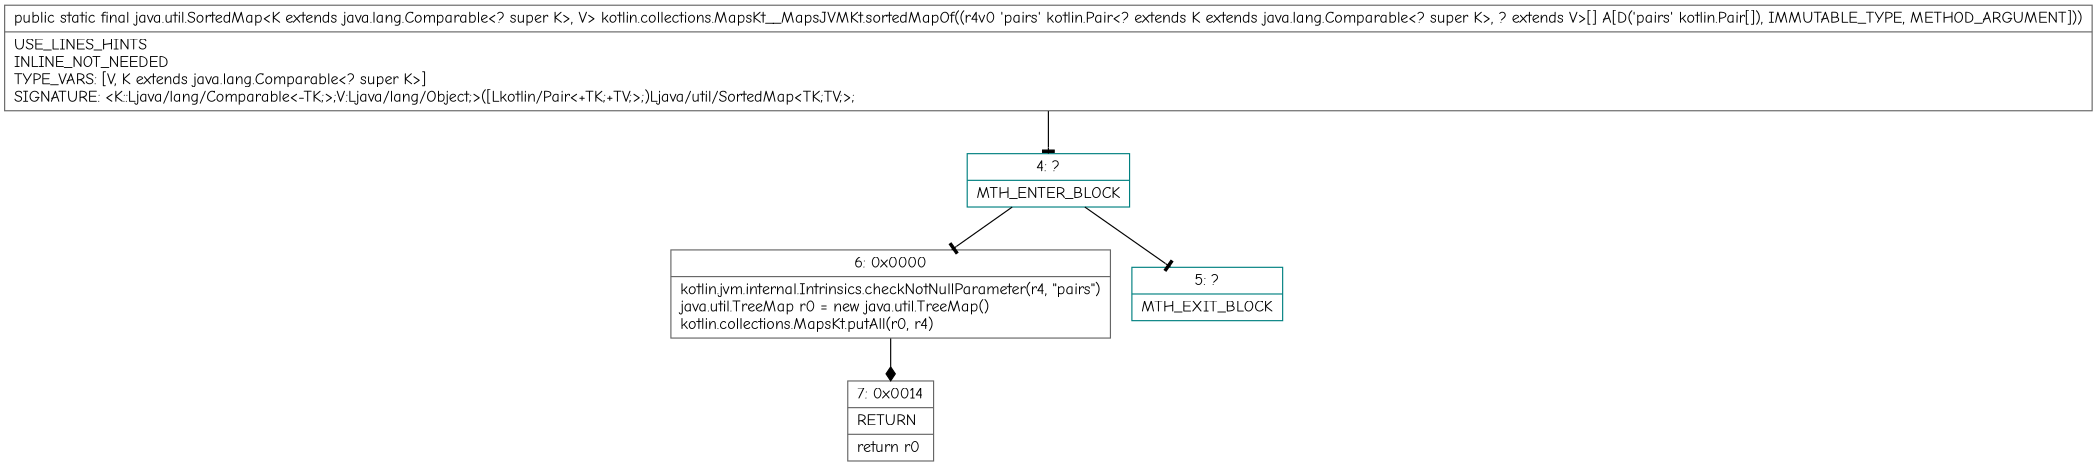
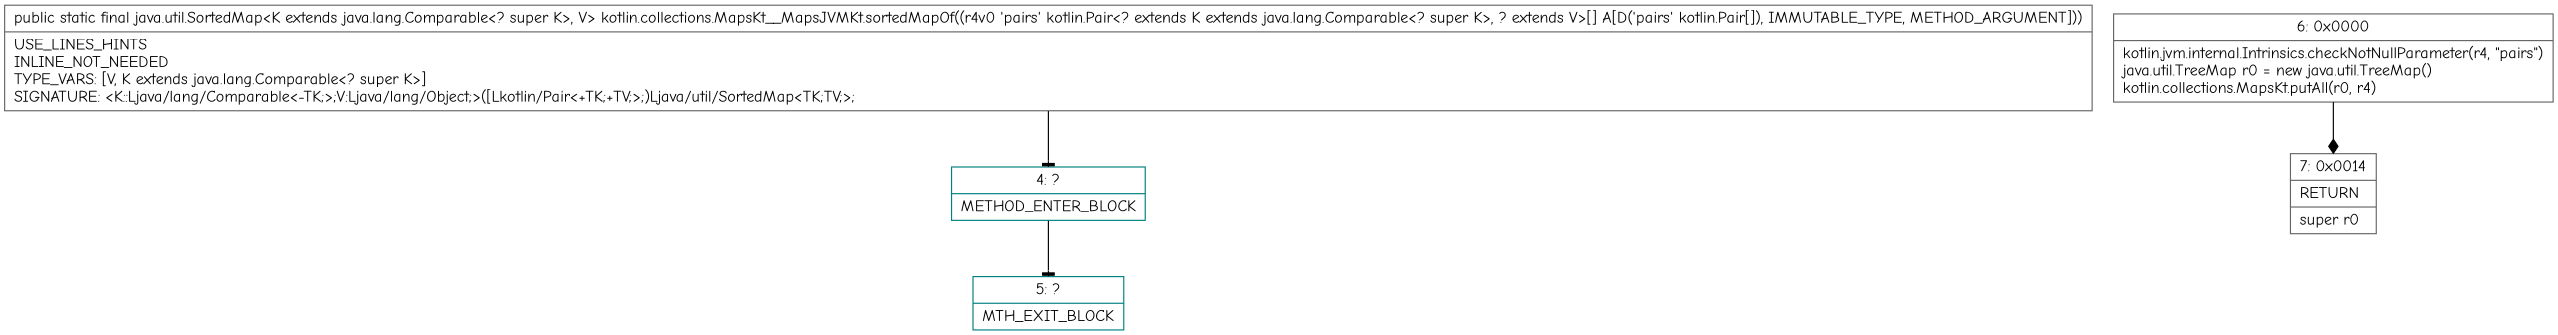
(1048, 193) -> (1048, 206)
(984, 227) -> none
(889, 447) -> (2330, 220)
